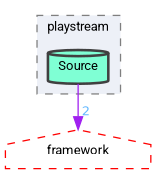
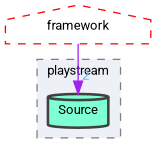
(78, 102) -> (78, 68)
